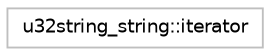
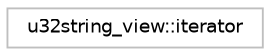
(135, 28) -> (135, 28)
